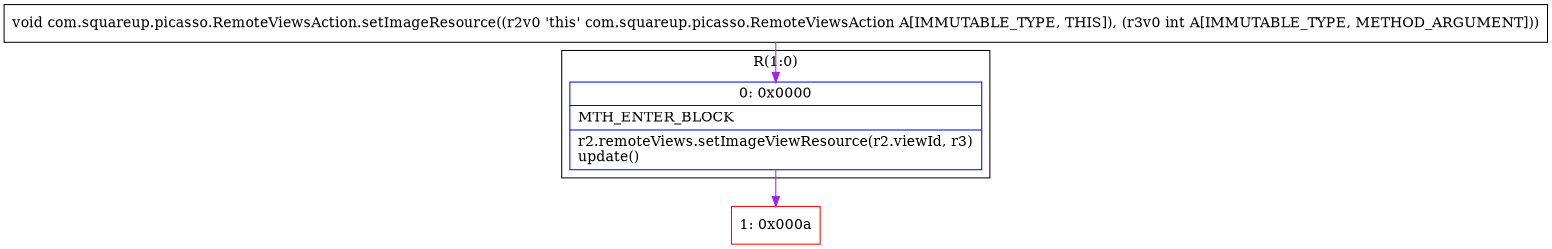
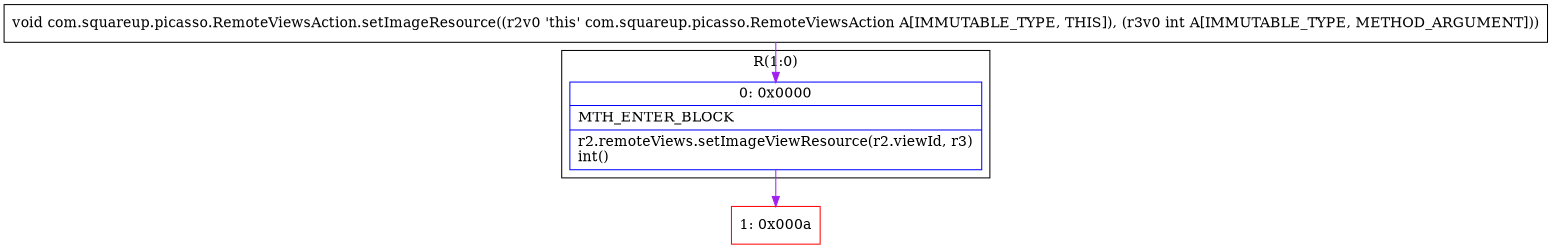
(609, 157) -> (594, 157)
